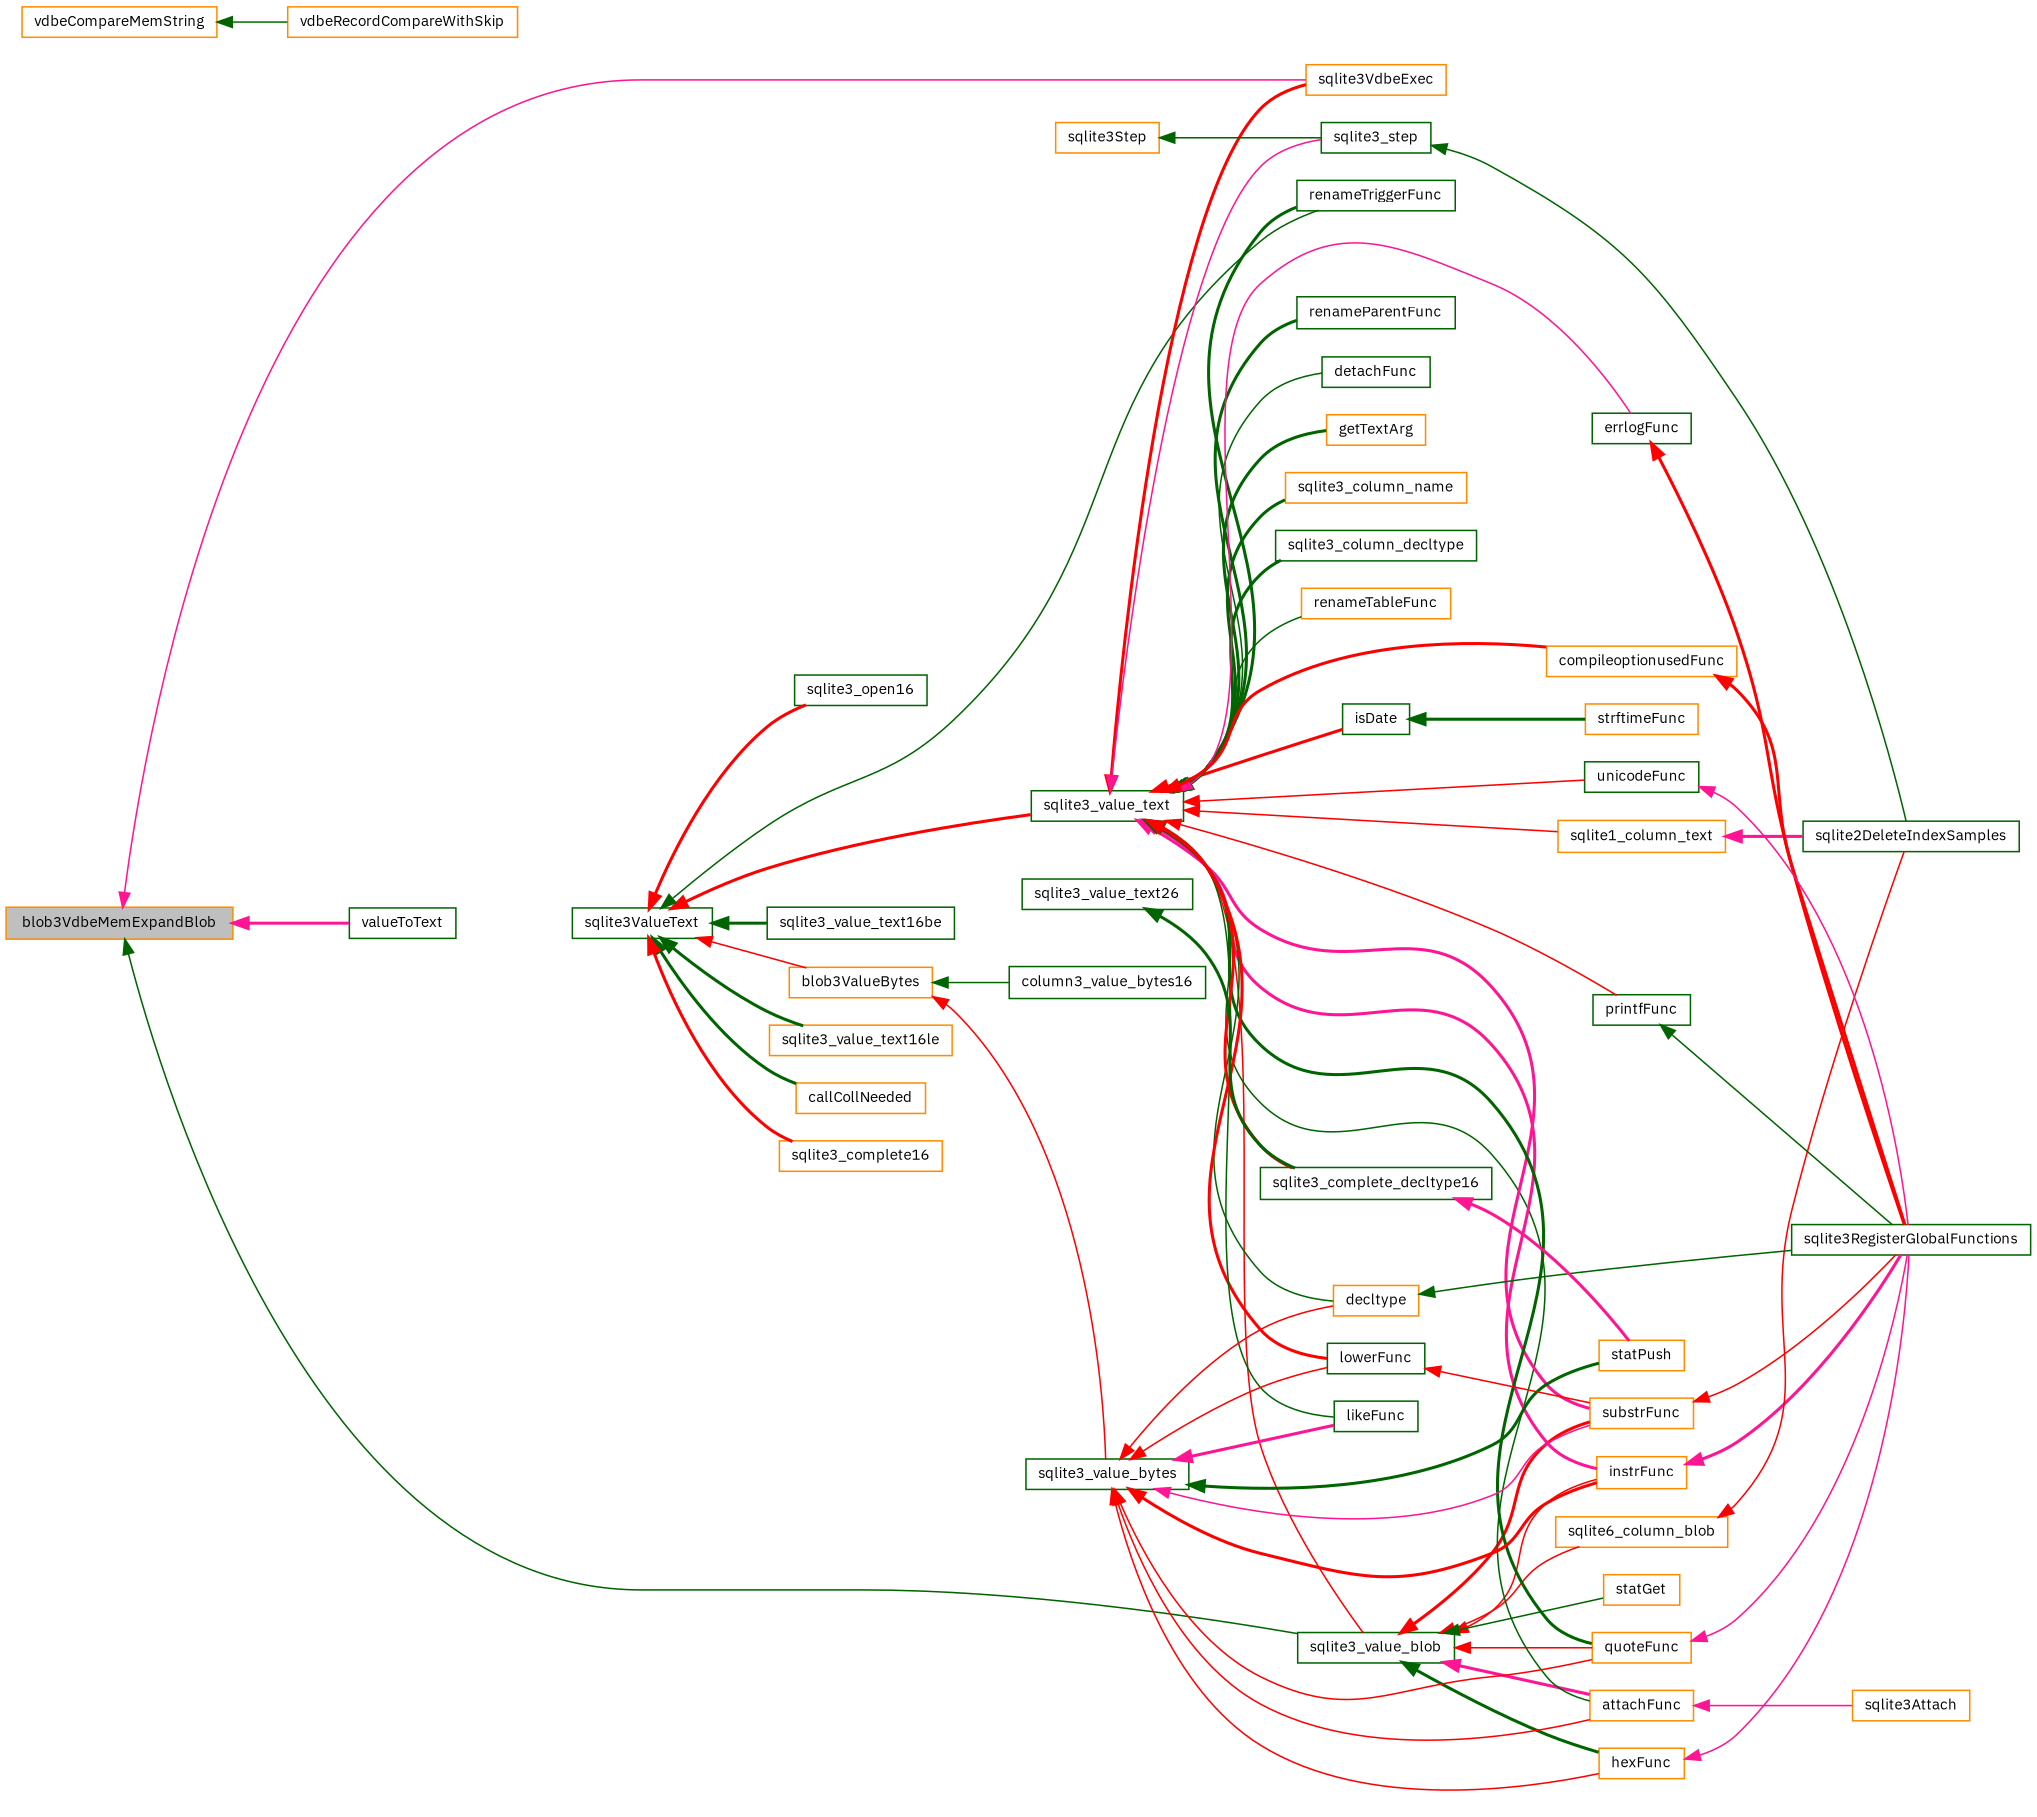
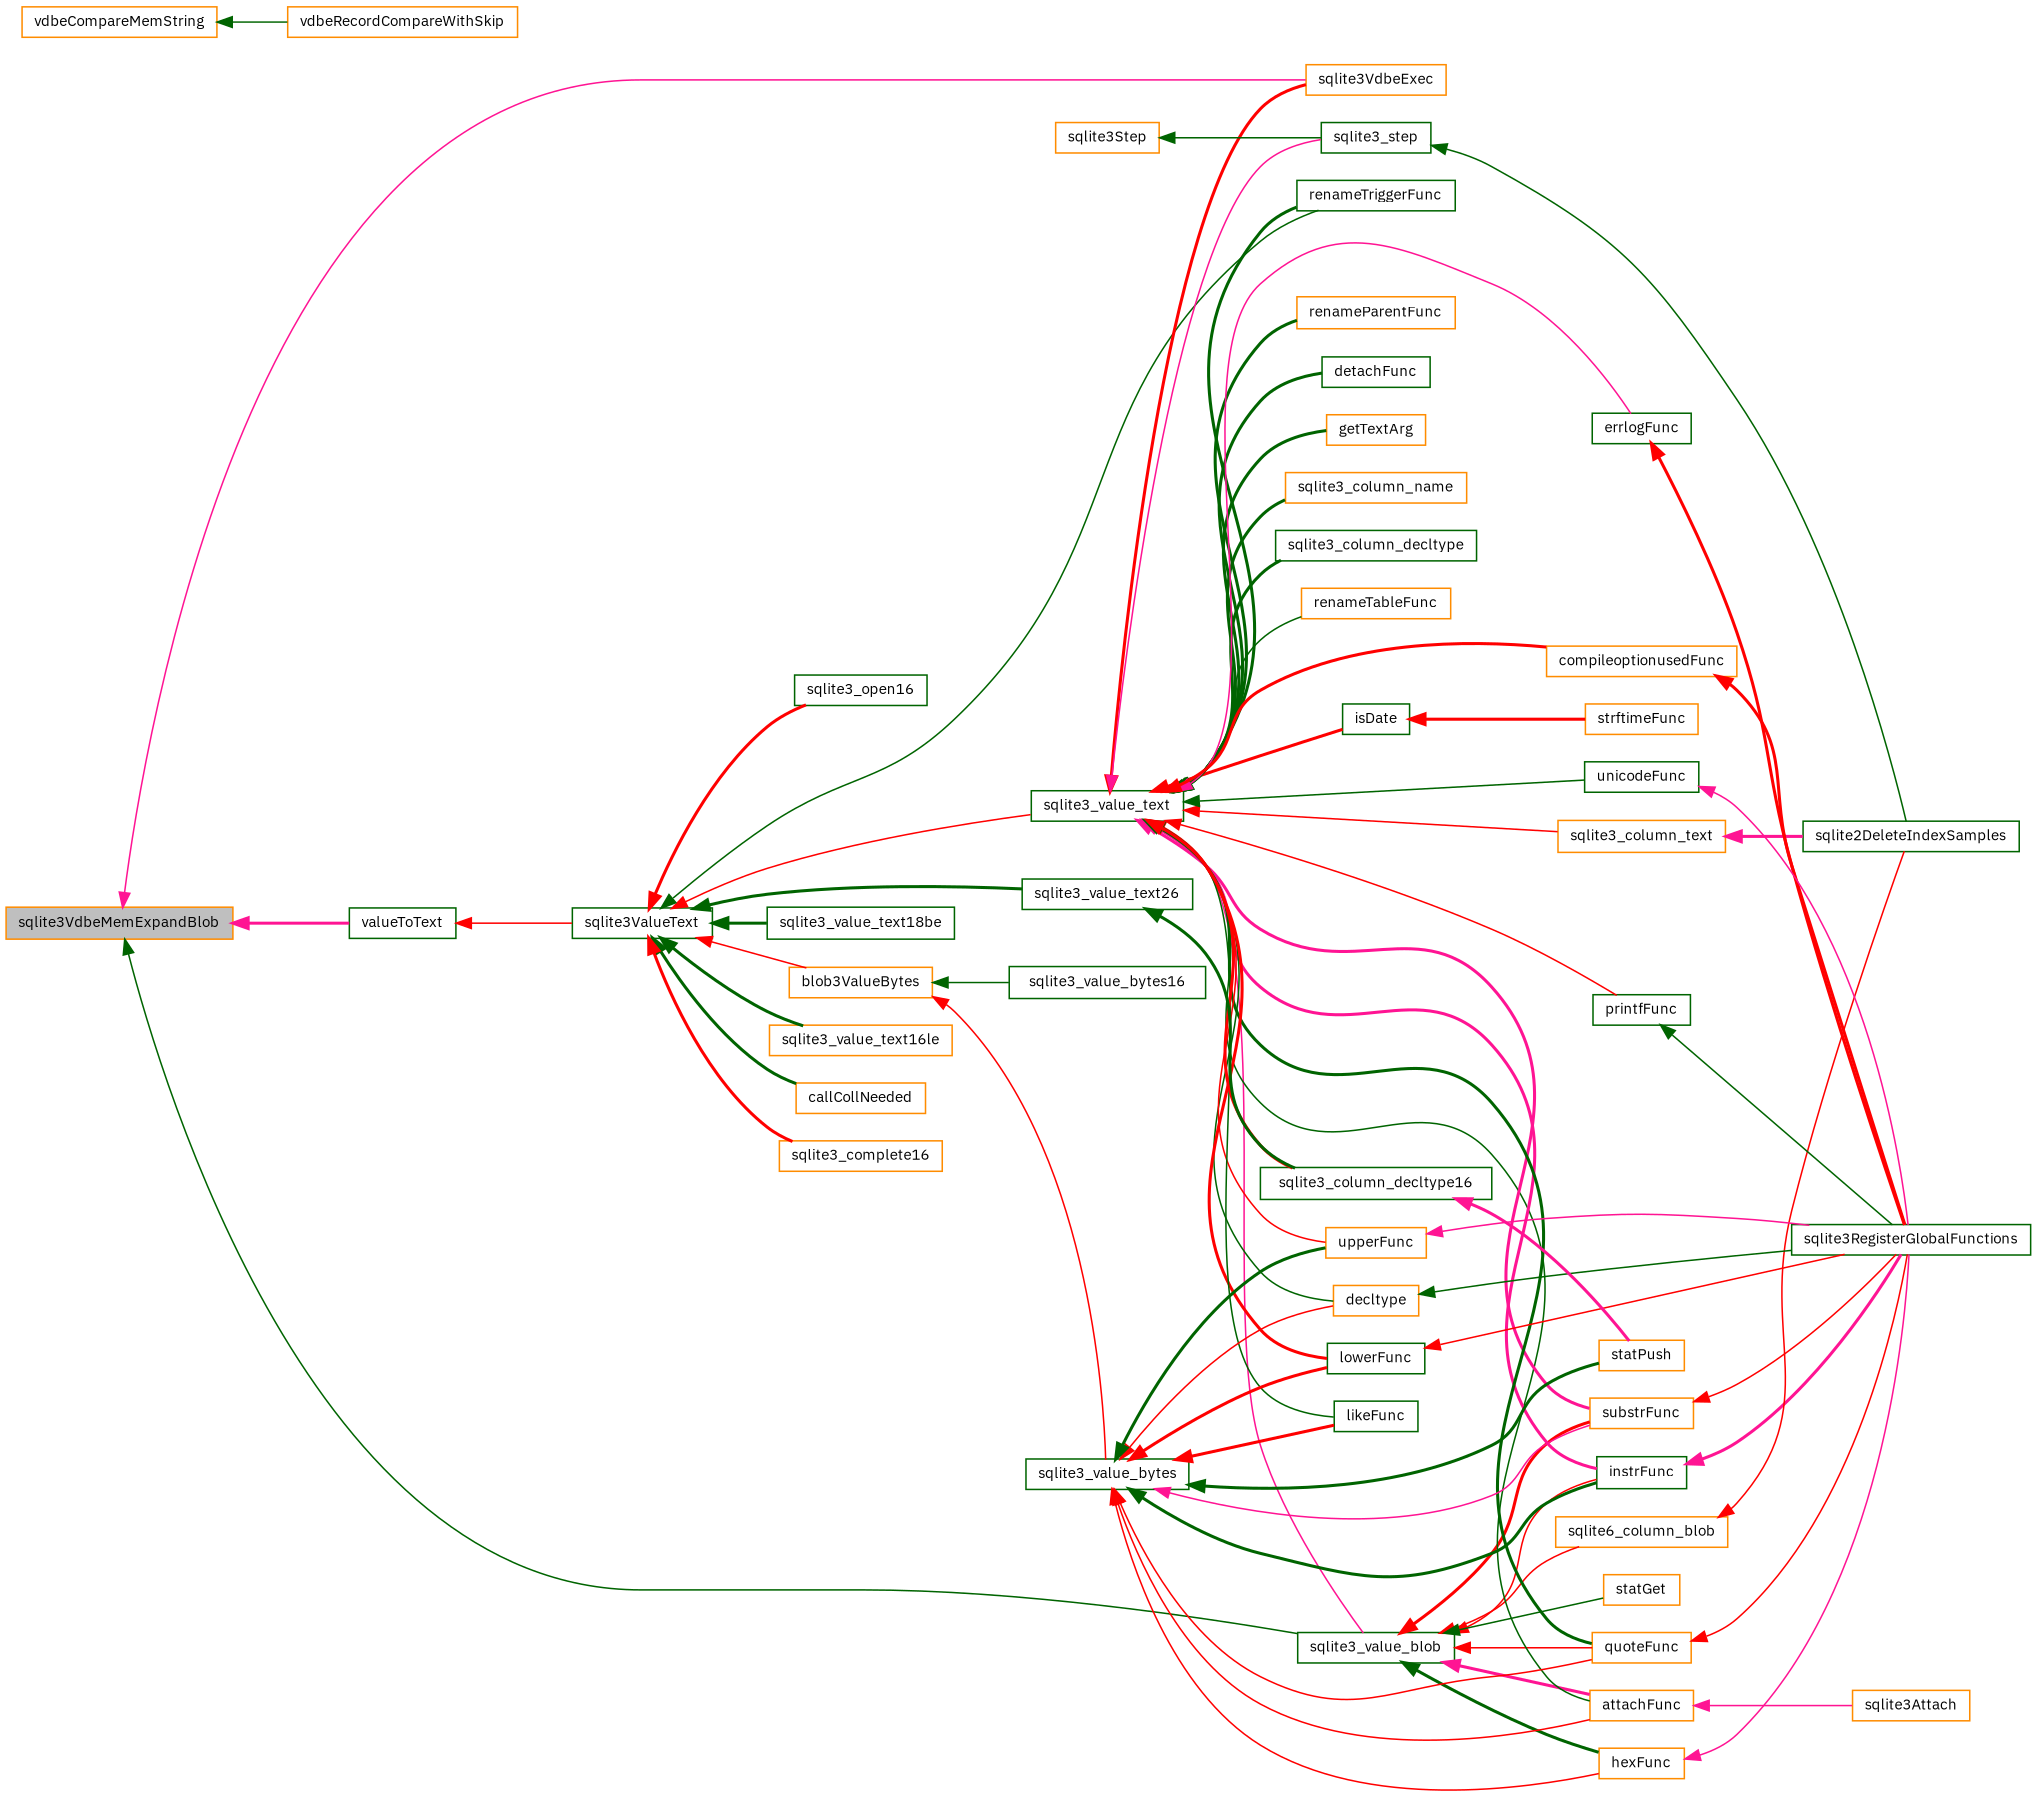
(1376, 313) -> (1376, 313)
(1226, 561) -> (1226, 561)
(1505, 719) -> (1505, 719)
(1392, 790) -> (1392, 790)
(1642, 836) -> (1642, 836)
(855, 845) -> (855, 845)
none -> (865, 887)
(119, 923) -> (119, 923)
none -> (522, 923)
(861, 923) -> (861, 923)
(1107, 982) -> (1107, 982)
(1376, 1183) -> (1376, 1183)
(1244, 1210) -> (1244, 1210)
none -> (1376, 1243)
(1504, 1385) -> (1642, 1299)
(1231, 1401) -> (1231, 1401)
(1270, 1439) -> (1270, 1439)
(1843, 1466) -> (1843, 1466)
(1642, 1473) -> (1642, 1473)
(1376, 1576) -> (1376, 1576)
